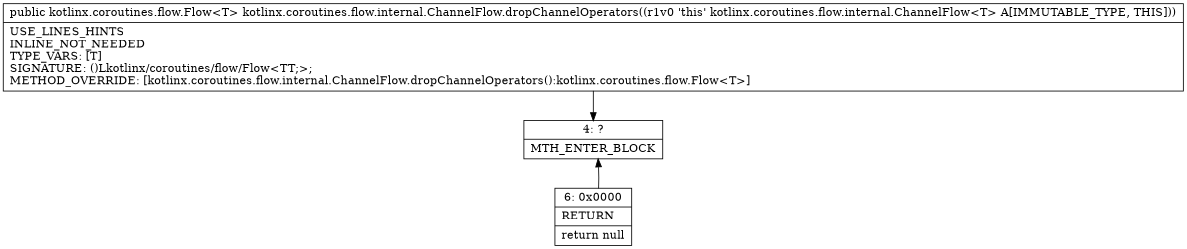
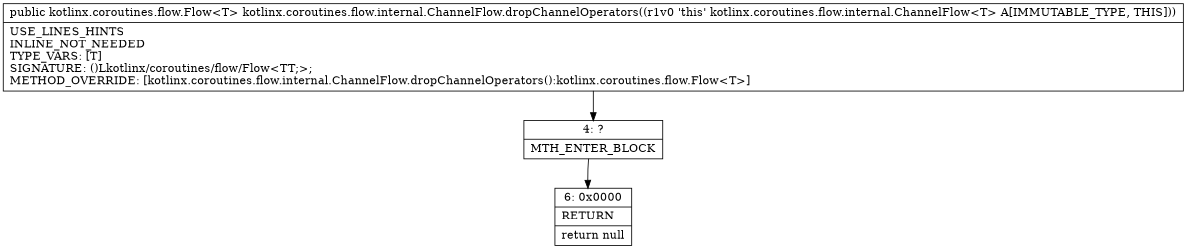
(599, 178) -> (588, 169)
